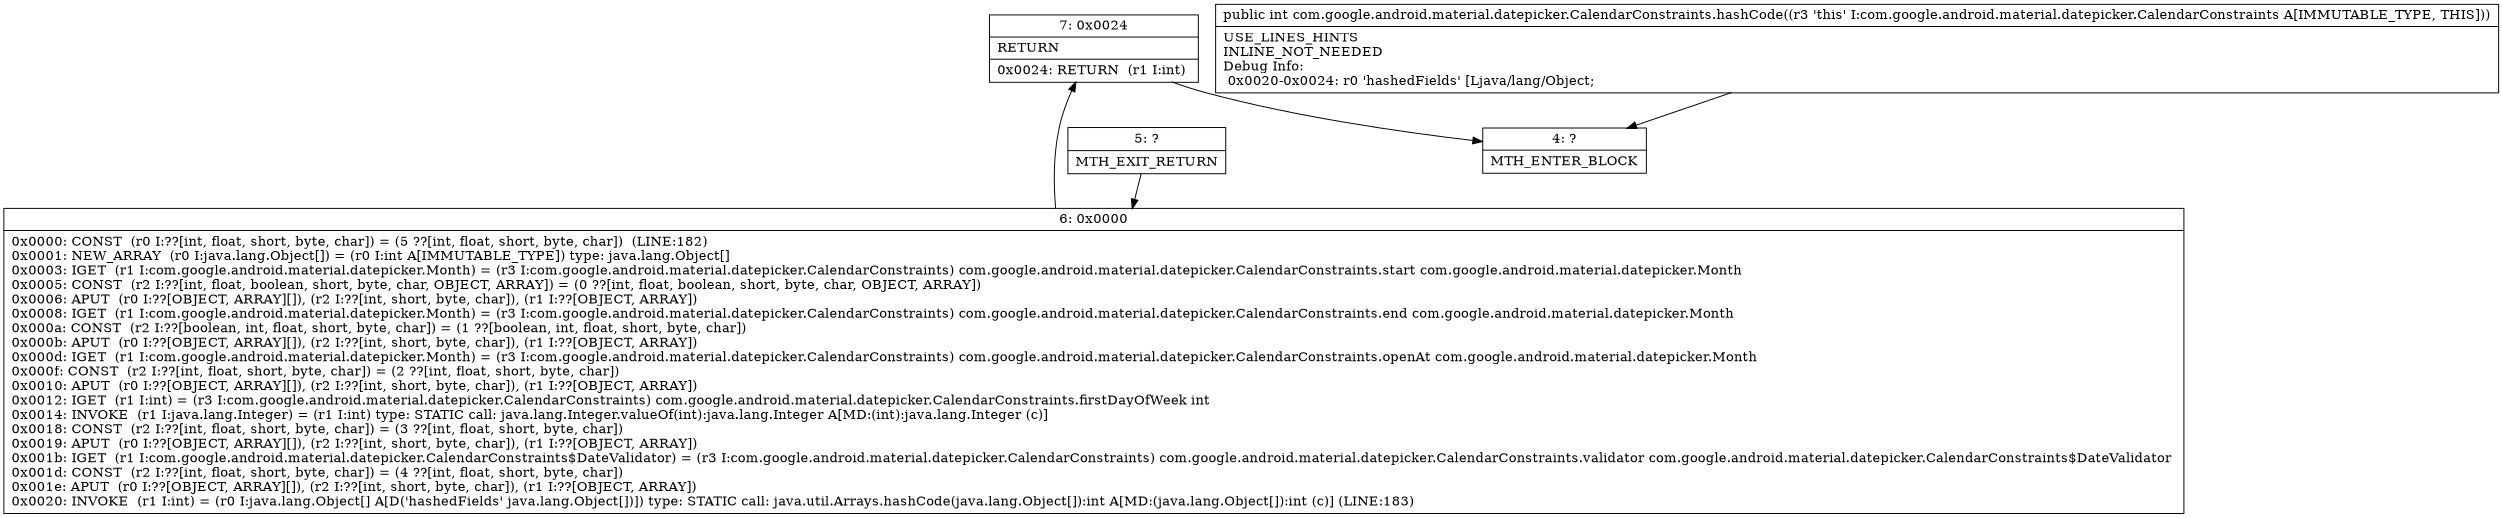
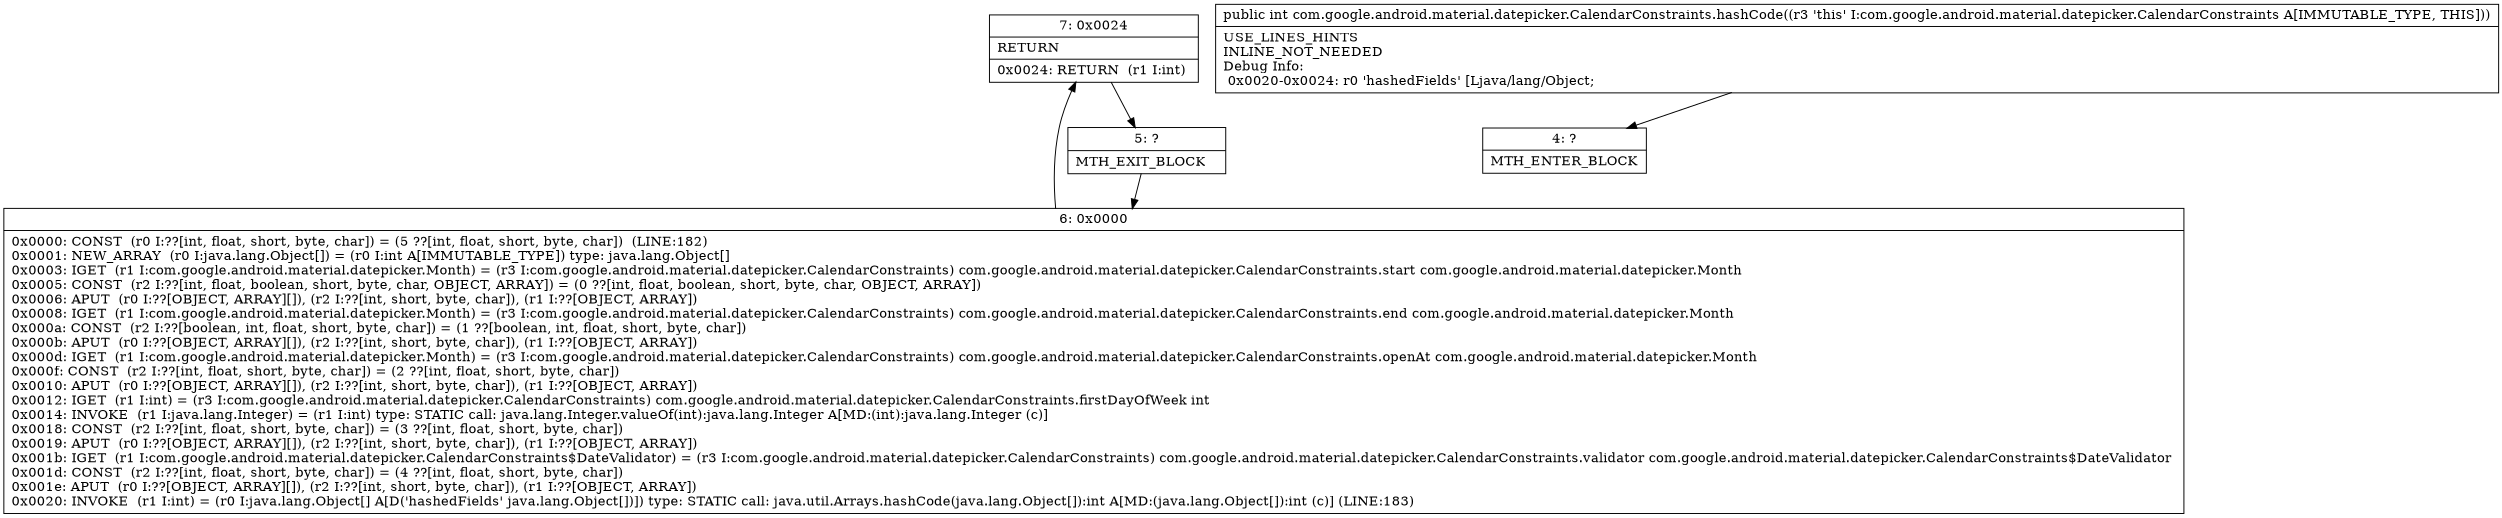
(1321, 118) -> (1121, 101)
(1147, 162) -> (1141, 162)
